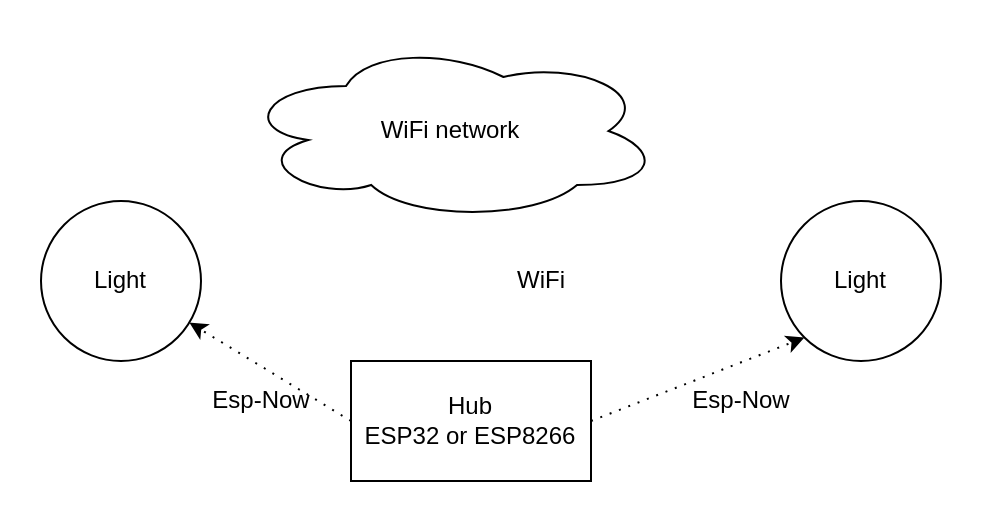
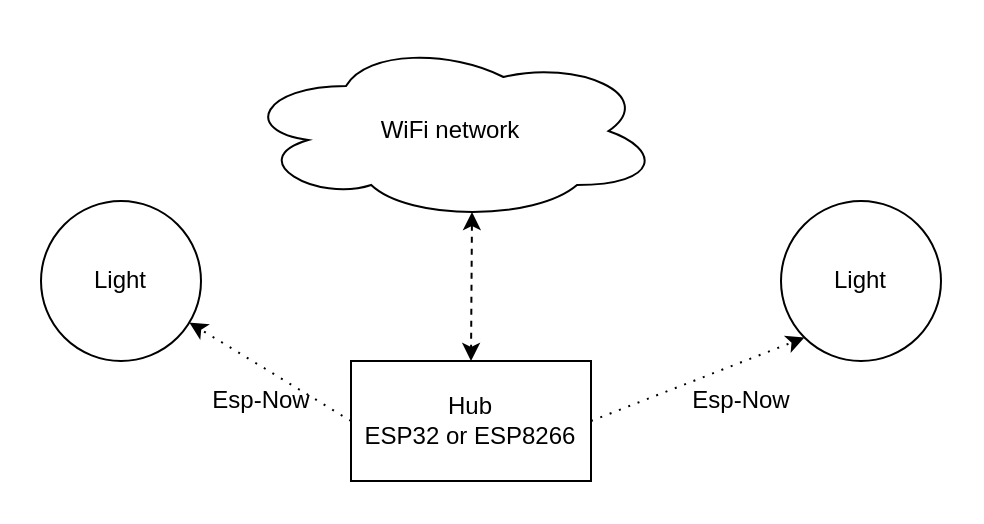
(541, 281) -> none
none -> (472, 286)
